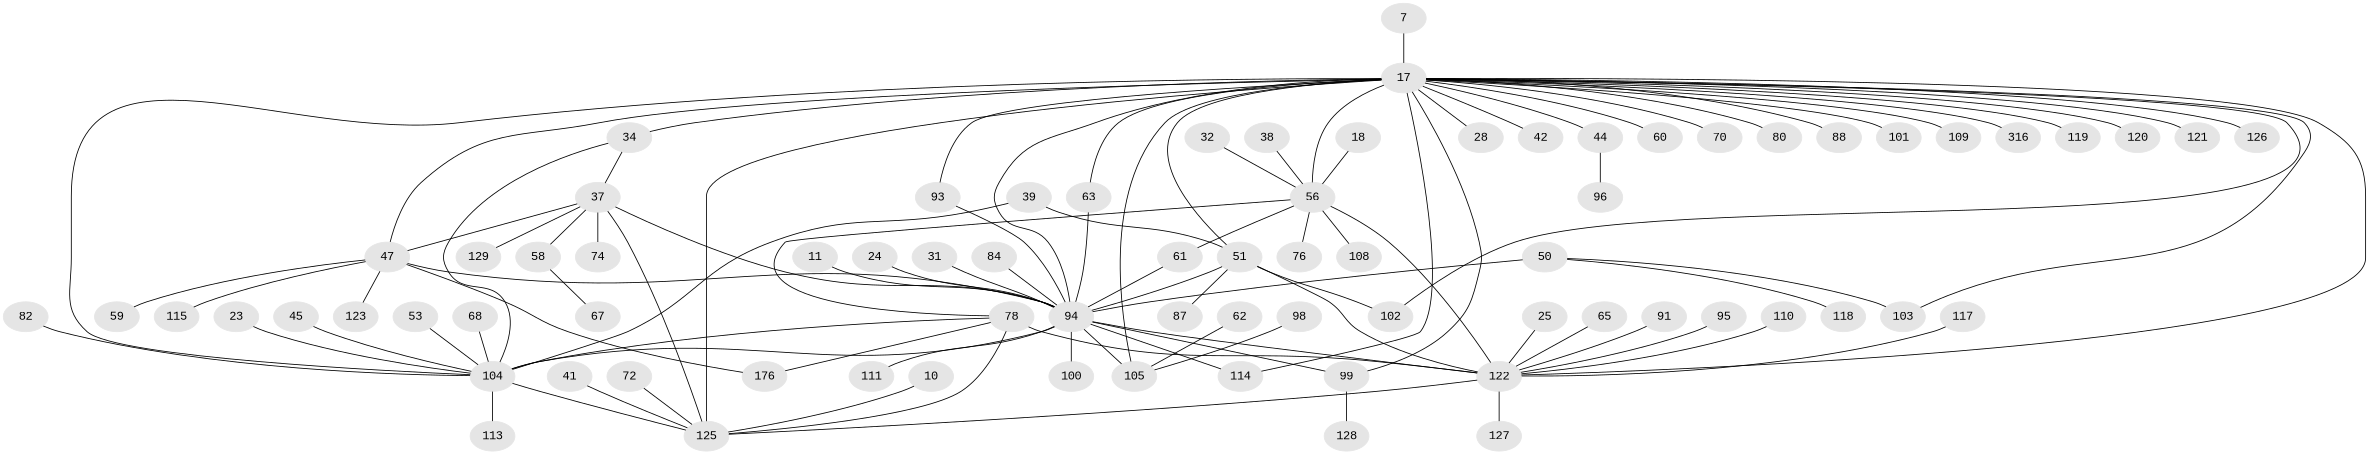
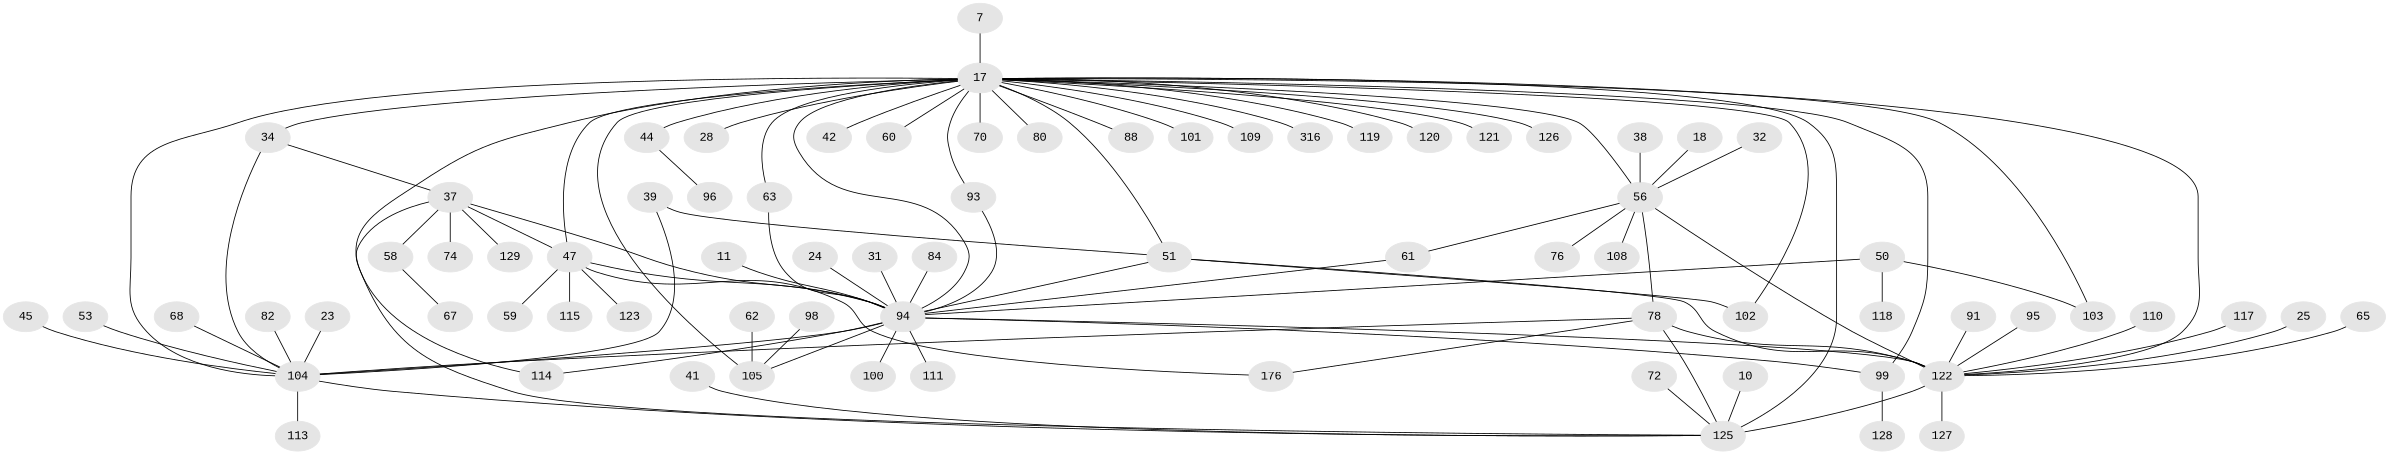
(1180, 317) -> none
